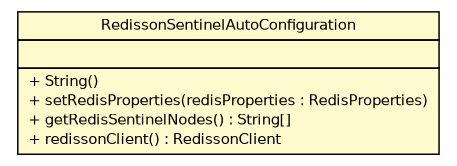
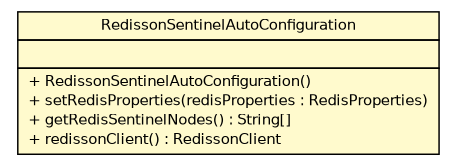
(64, 82) -> (170, 82)
